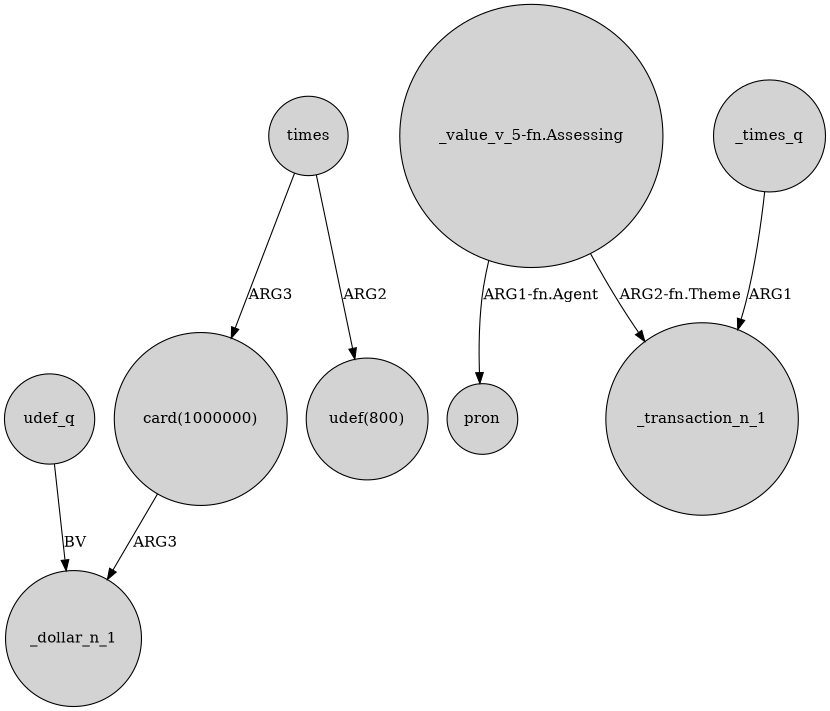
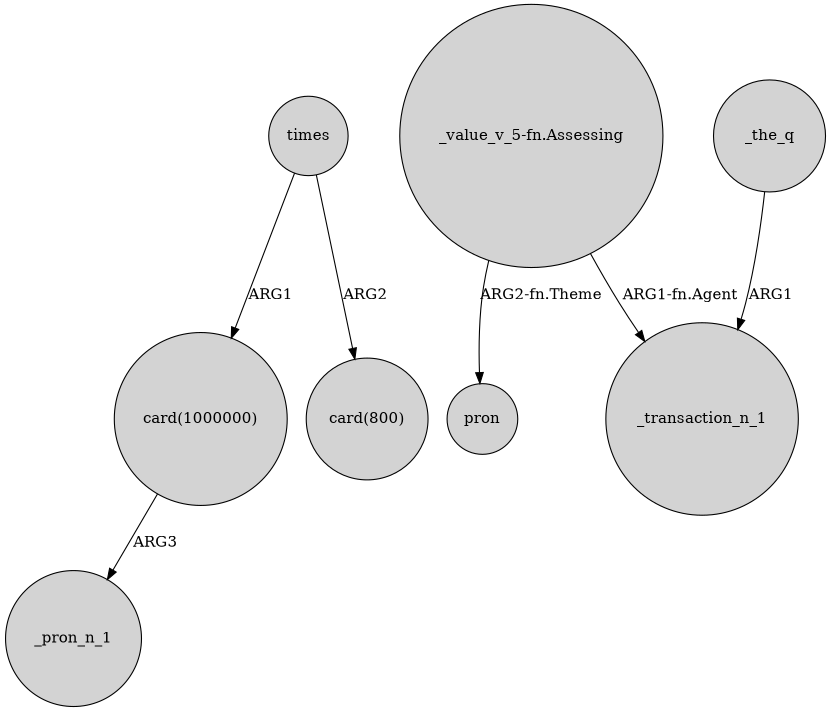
(770, 136) -> (770, 136)
(271, 295) -> (271, 295)
(541, 295) -> (541, 295)
(680, 295) -> (680, 295)
(50, 419) -> none
(367, 419) -> (367, 419)
(74, 639) -> (74, 639)
